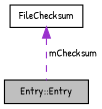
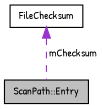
(46, 92) -> (46, 92)
